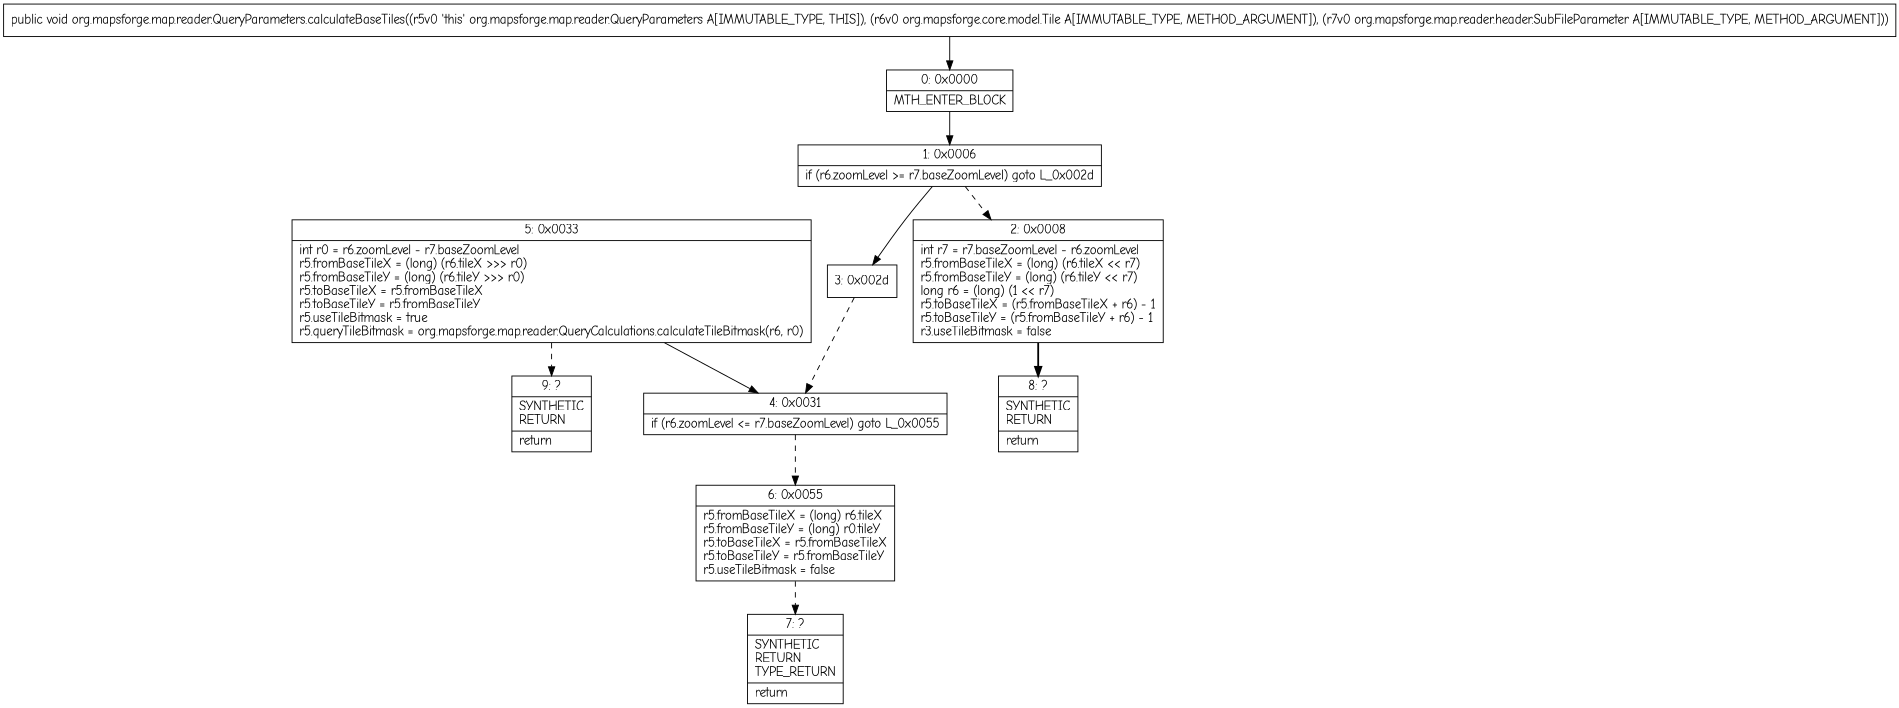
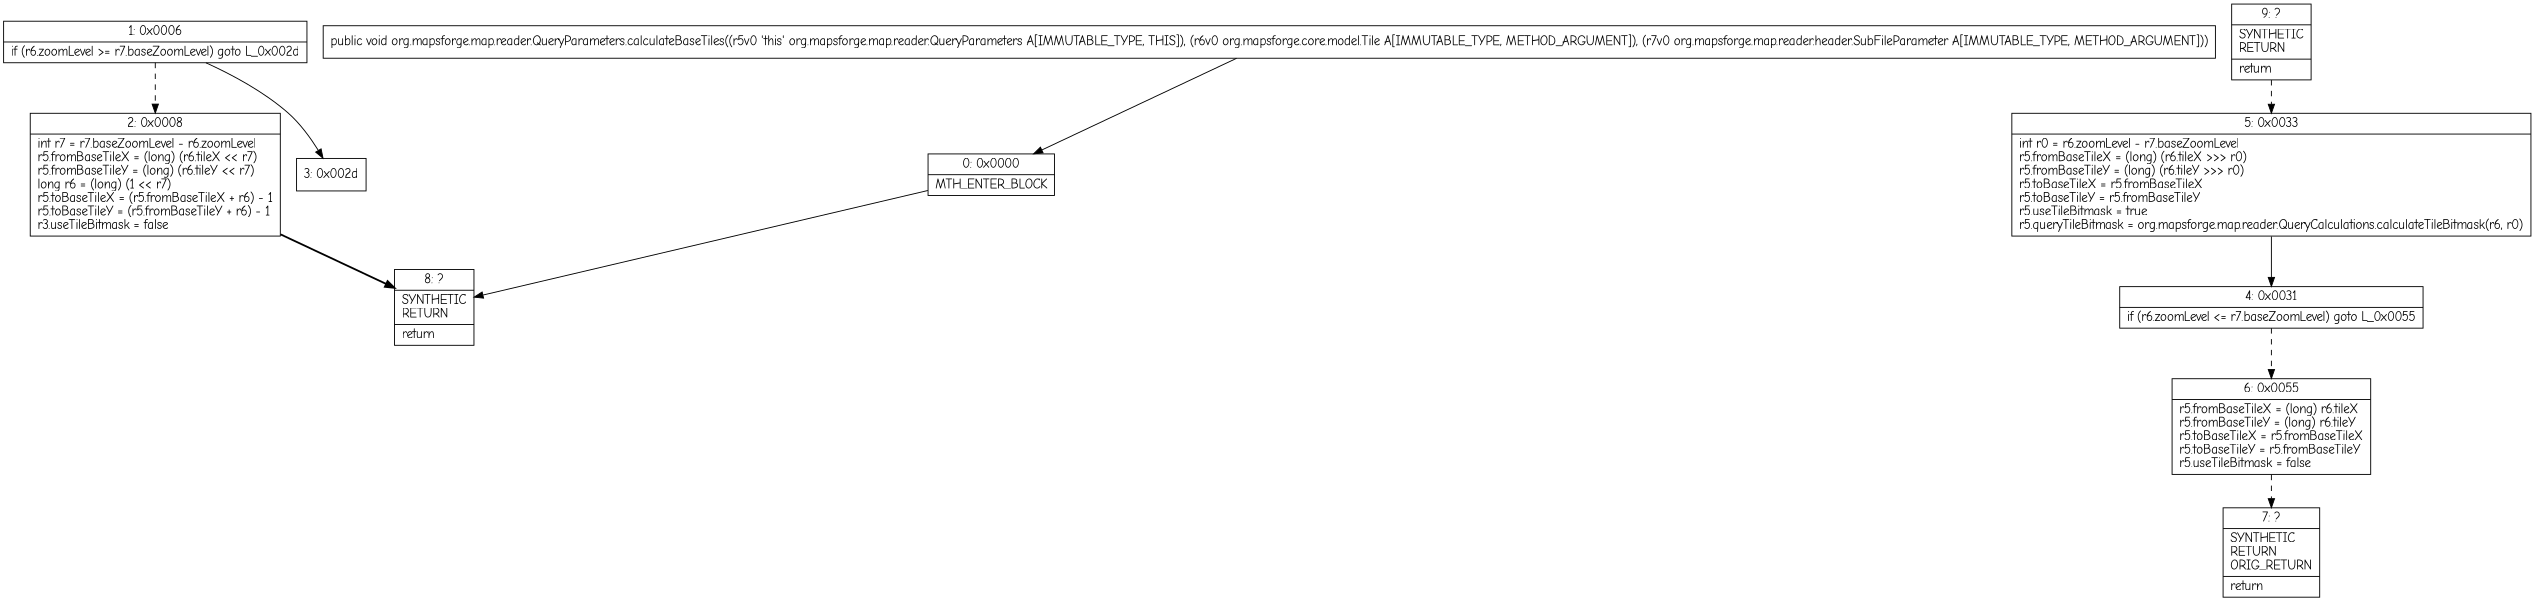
(950, 124) -> (706, 243)
(832, 341) -> none
(552, 355) -> (2271, 92)
(792, 529) -> (2268, 423)
(795, 672) -> (2271, 566)
